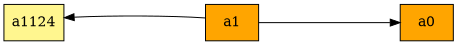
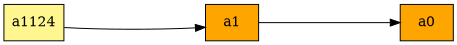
(140, 16) -> (130, 29)
